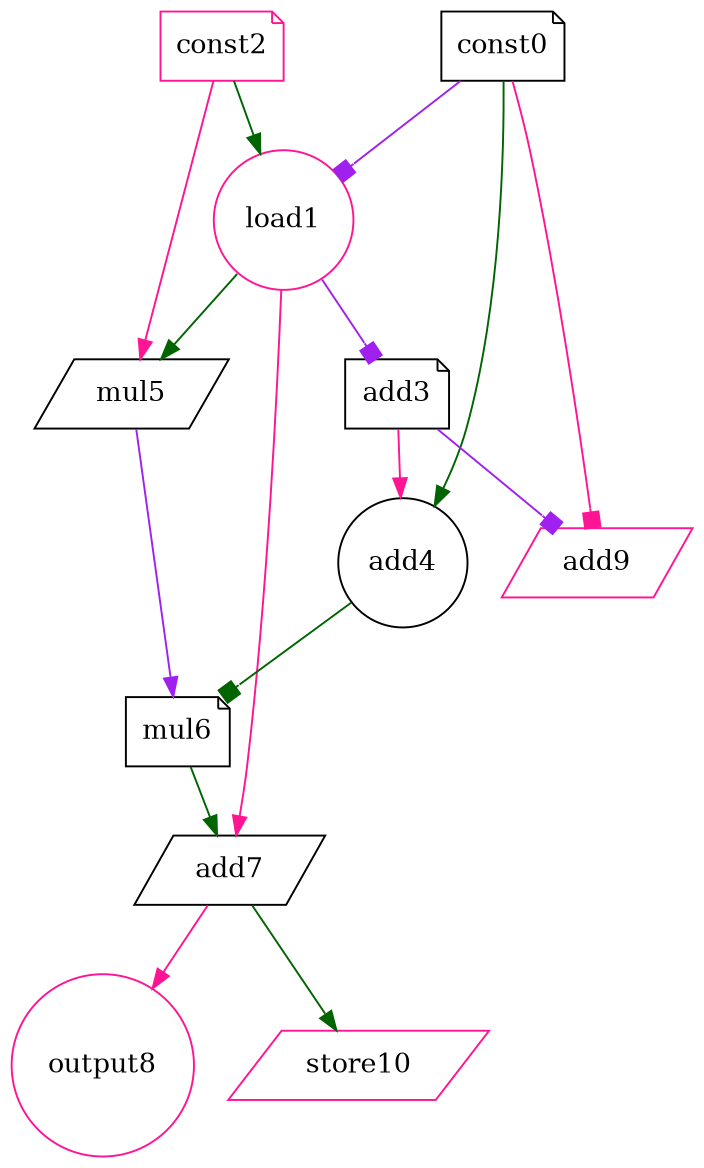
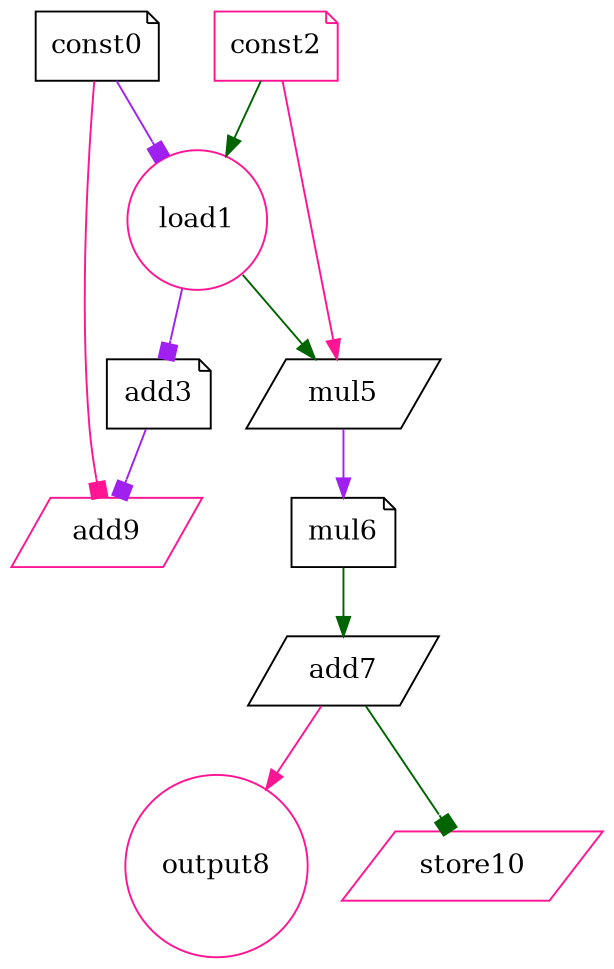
(267, 554) -> none
(403, 563) -> none
(289, 960) -> (402, 760)
